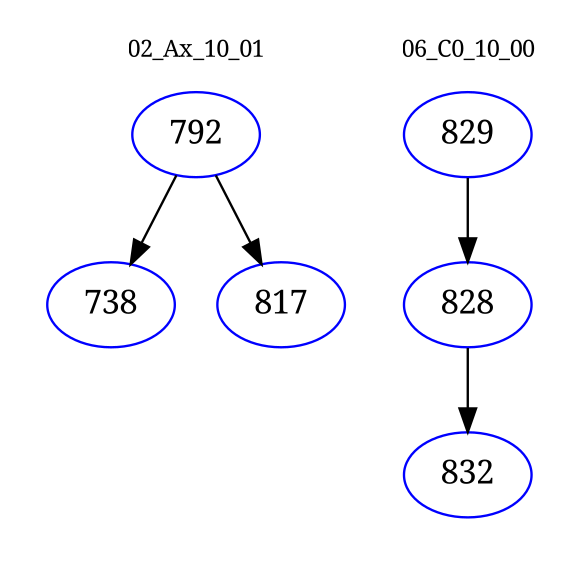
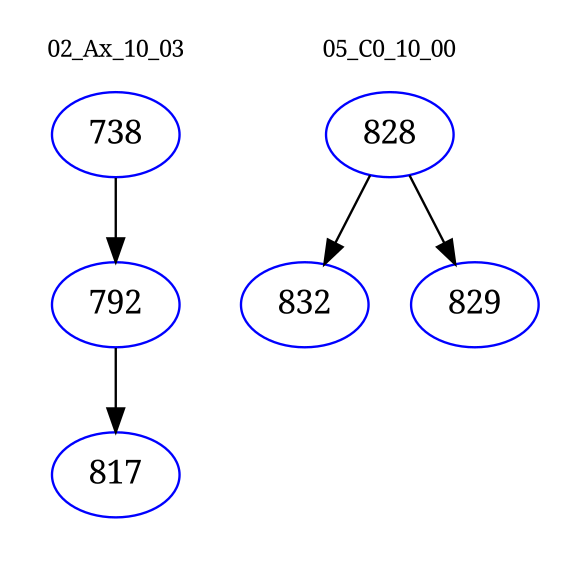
(196, 51) -> (116, 51)
(469, 51) -> (390, 51)
(468, 208) -> (427, 209)
(159, 209) -> (116, 208)
